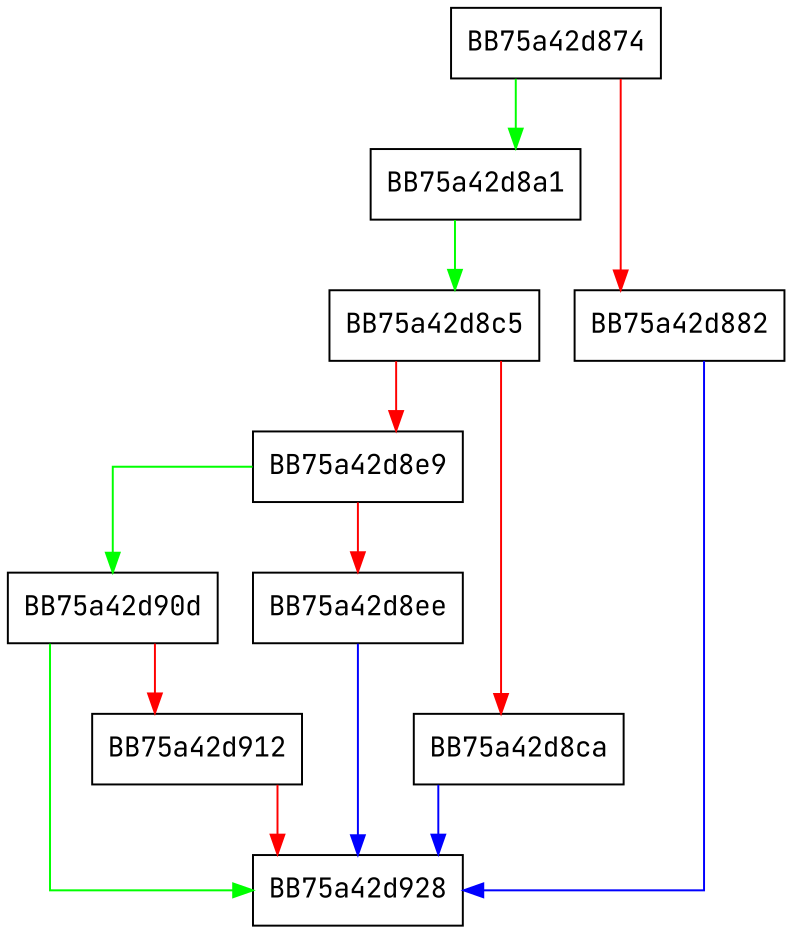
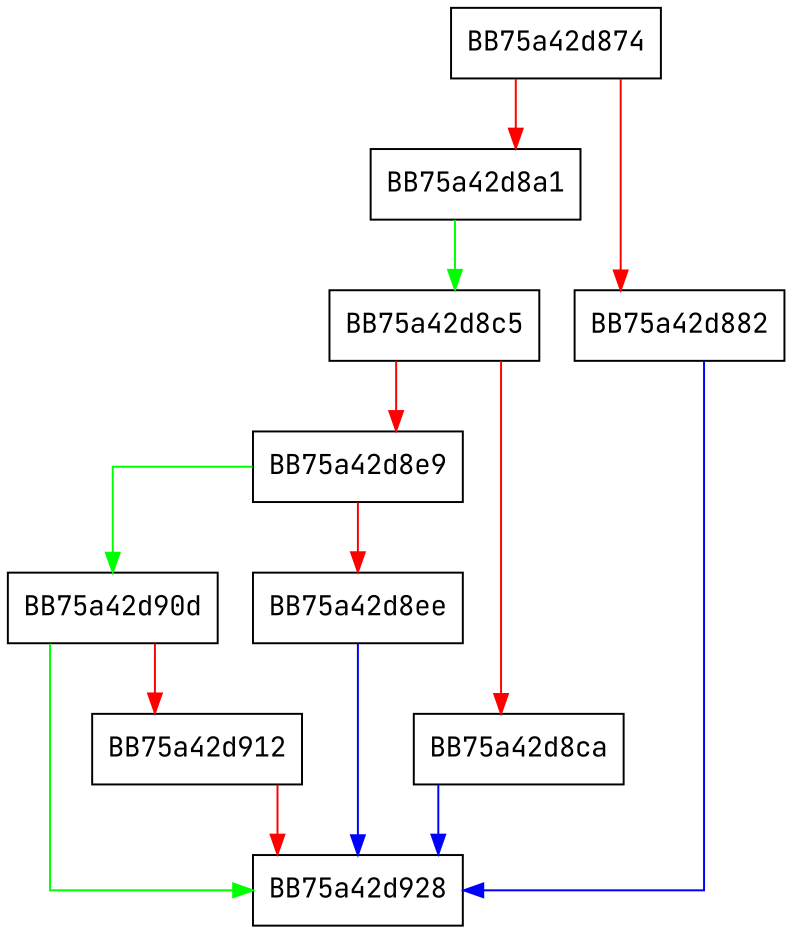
(516, 104) -> (516, 104)
